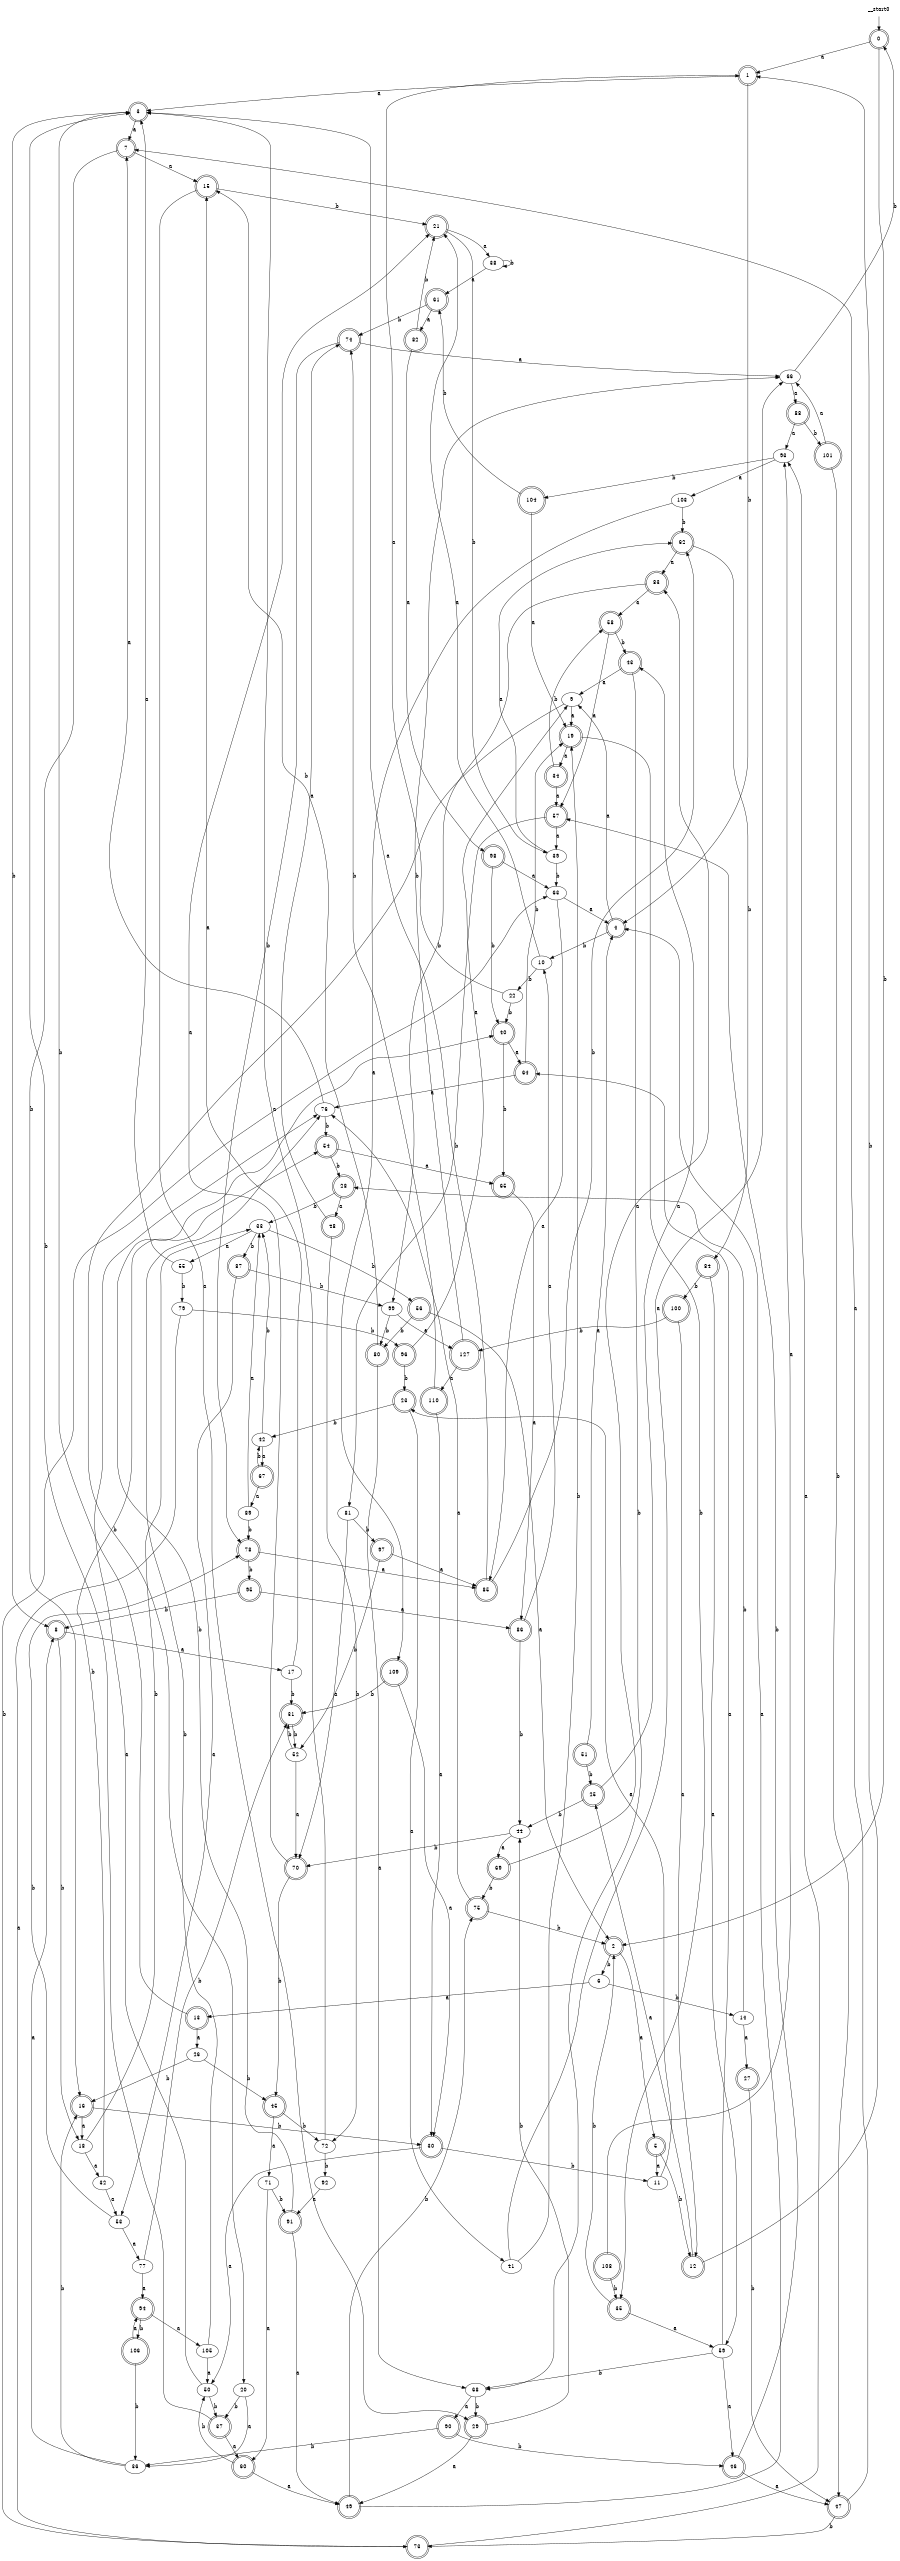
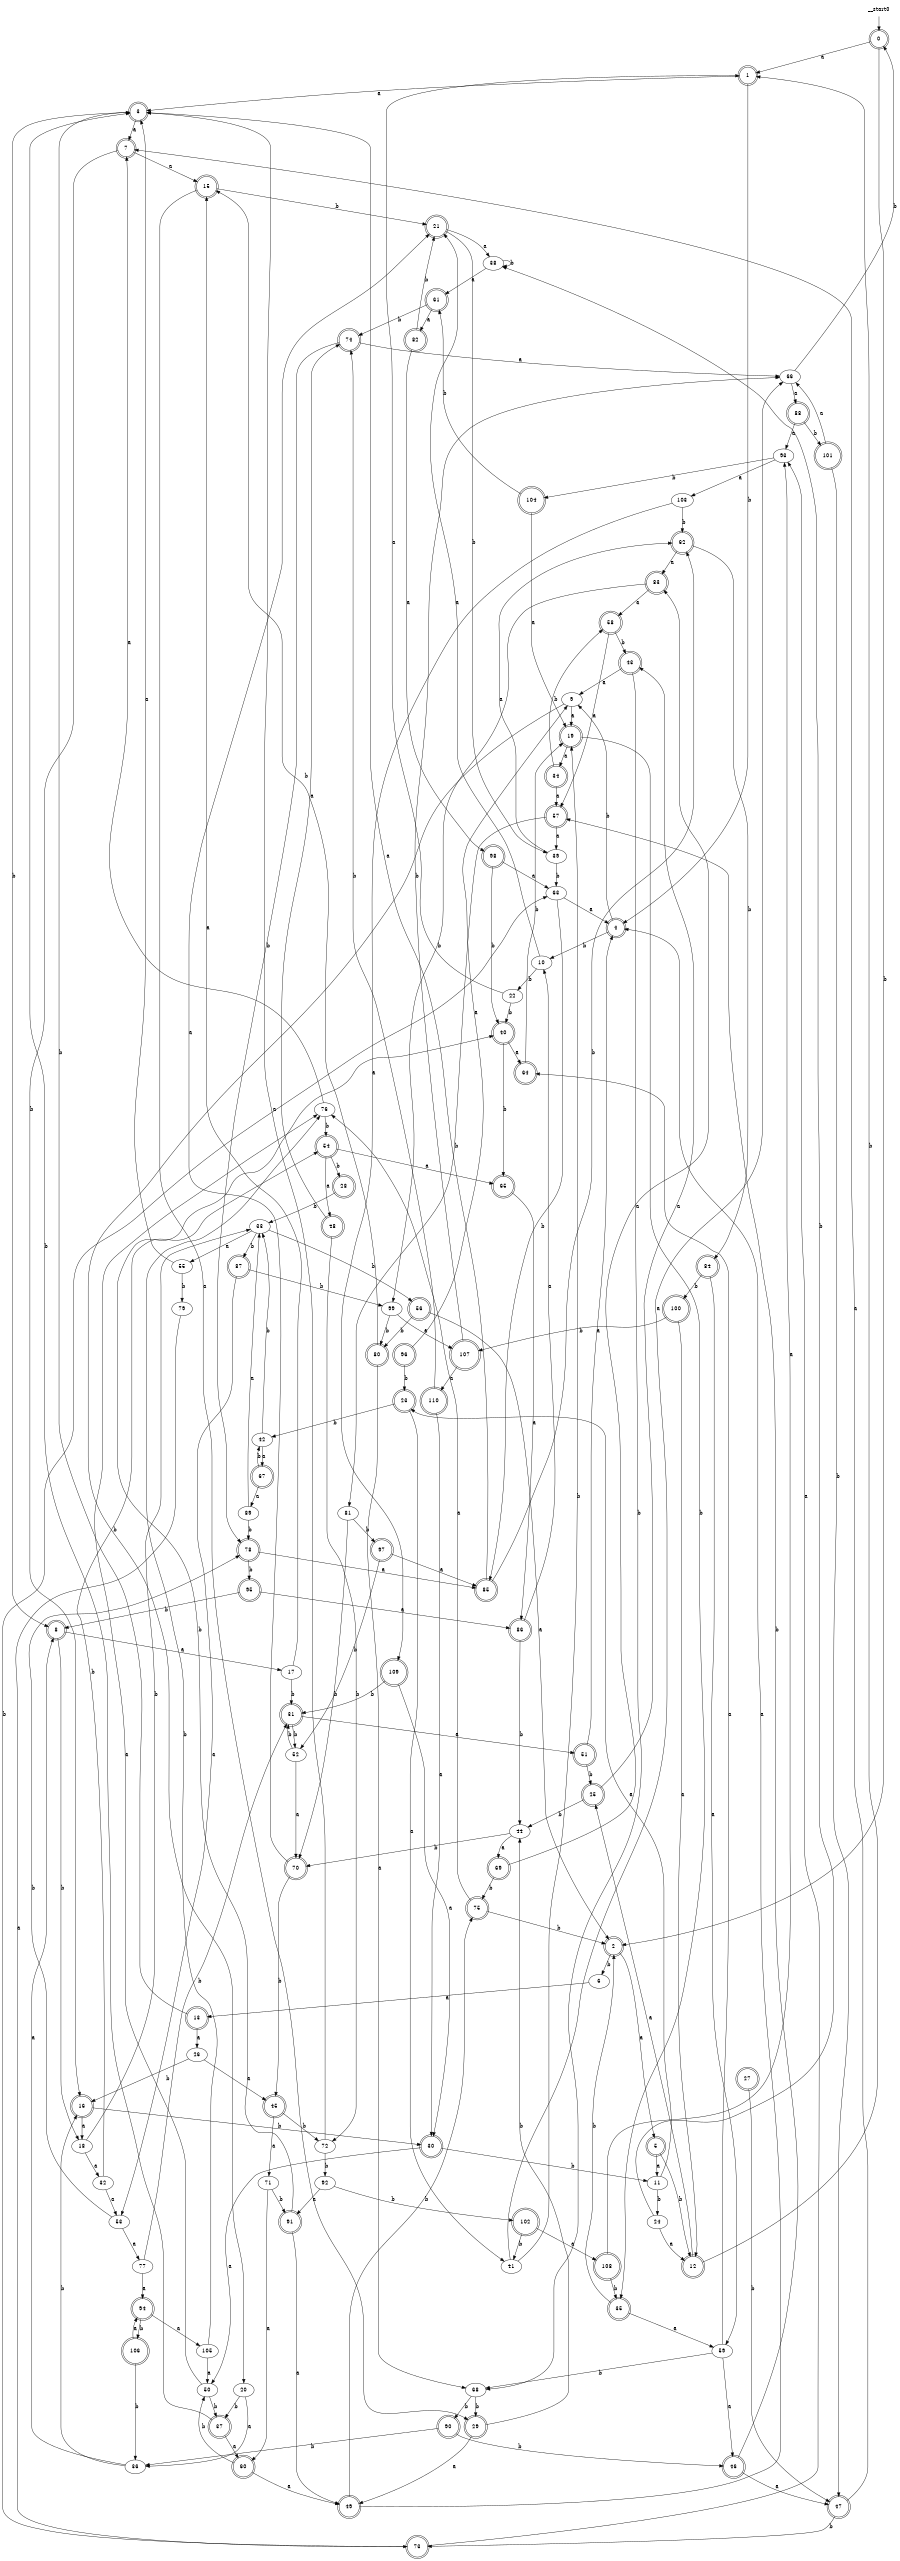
(608, 816) -> (608, 816)
(427, 1091) -> none
(339, 1205) -> (326, 1185)
(543, 1226) -> (543, 1226)
(295, 1320) -> none
(465, 1355) -> (465, 1355)
(336, 1695) -> (336, 1695)
none -> (436, 1734)
(743, 2018) -> none
(249, 2079) -> (249, 2079)
none -> (526, 2222)
none -> (657, 2222)
(467, 2407) -> (467, 2407)
